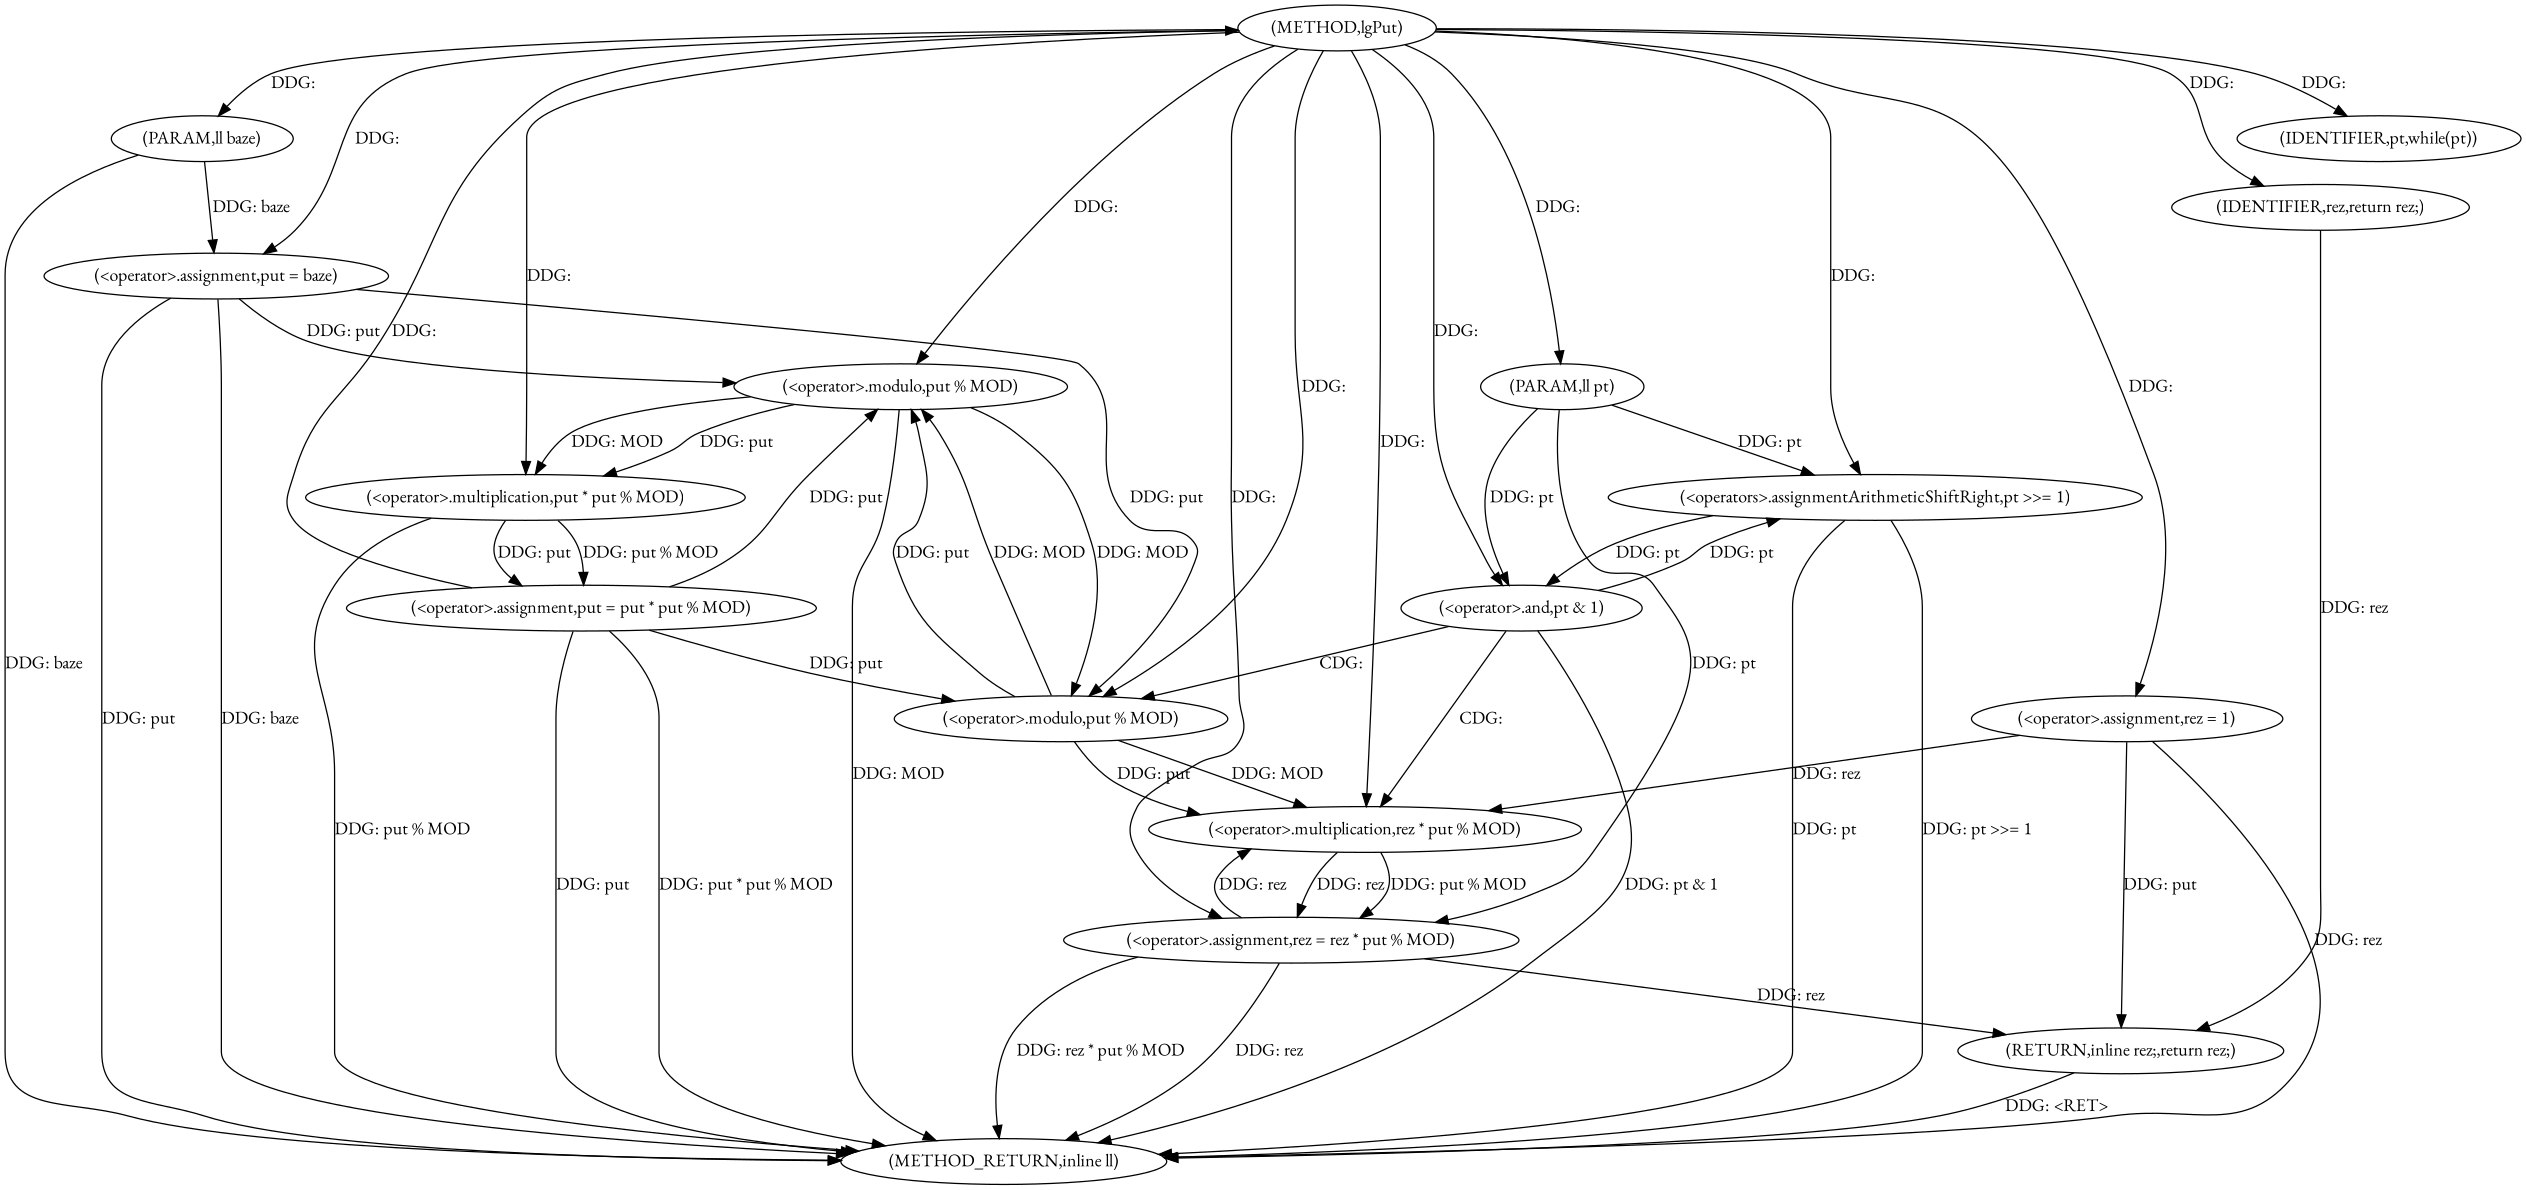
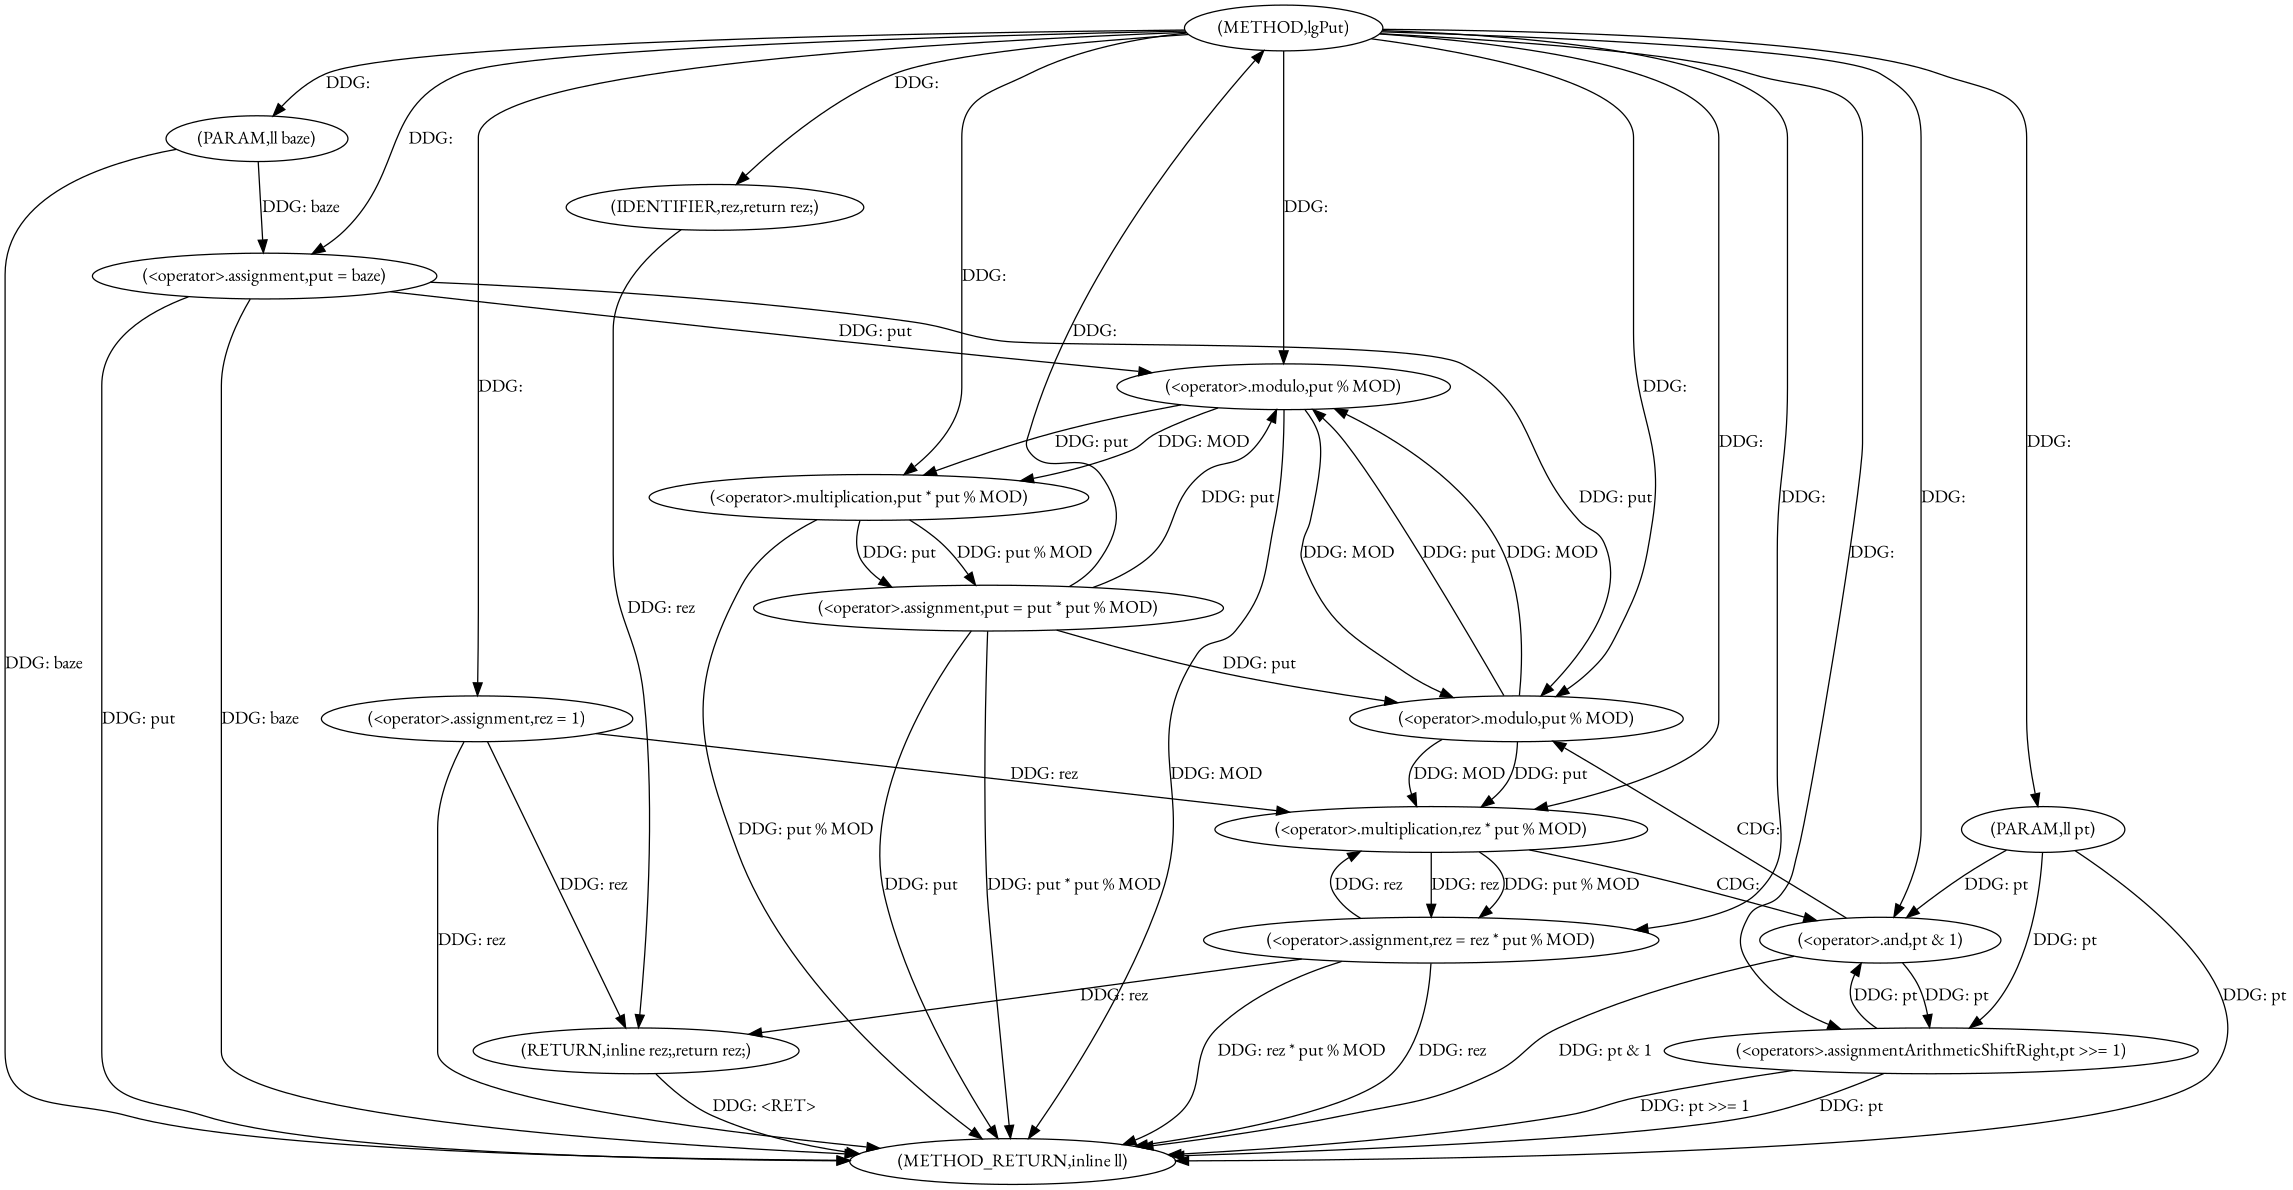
(2379, 139) -> none
(1685, 693) -> (1849, 1141)
(1447, 713) -> (1667, 881)
(2160, 885) -> (594, 885)
